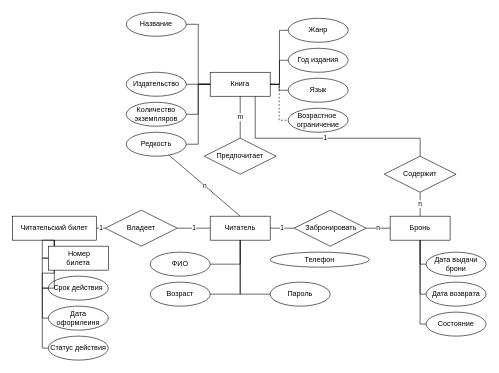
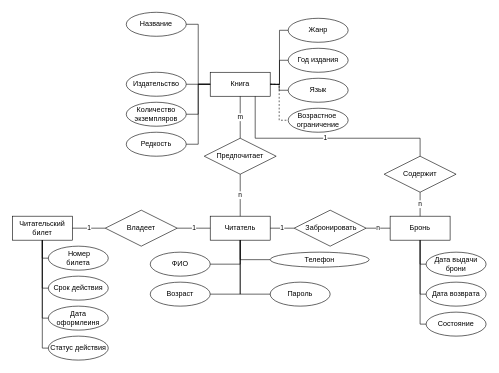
(205, 186) -> (240, 195)
(54, 228) -> (42, 228)
(78, 258) -> (78, 258)
none -> (256, 260)
